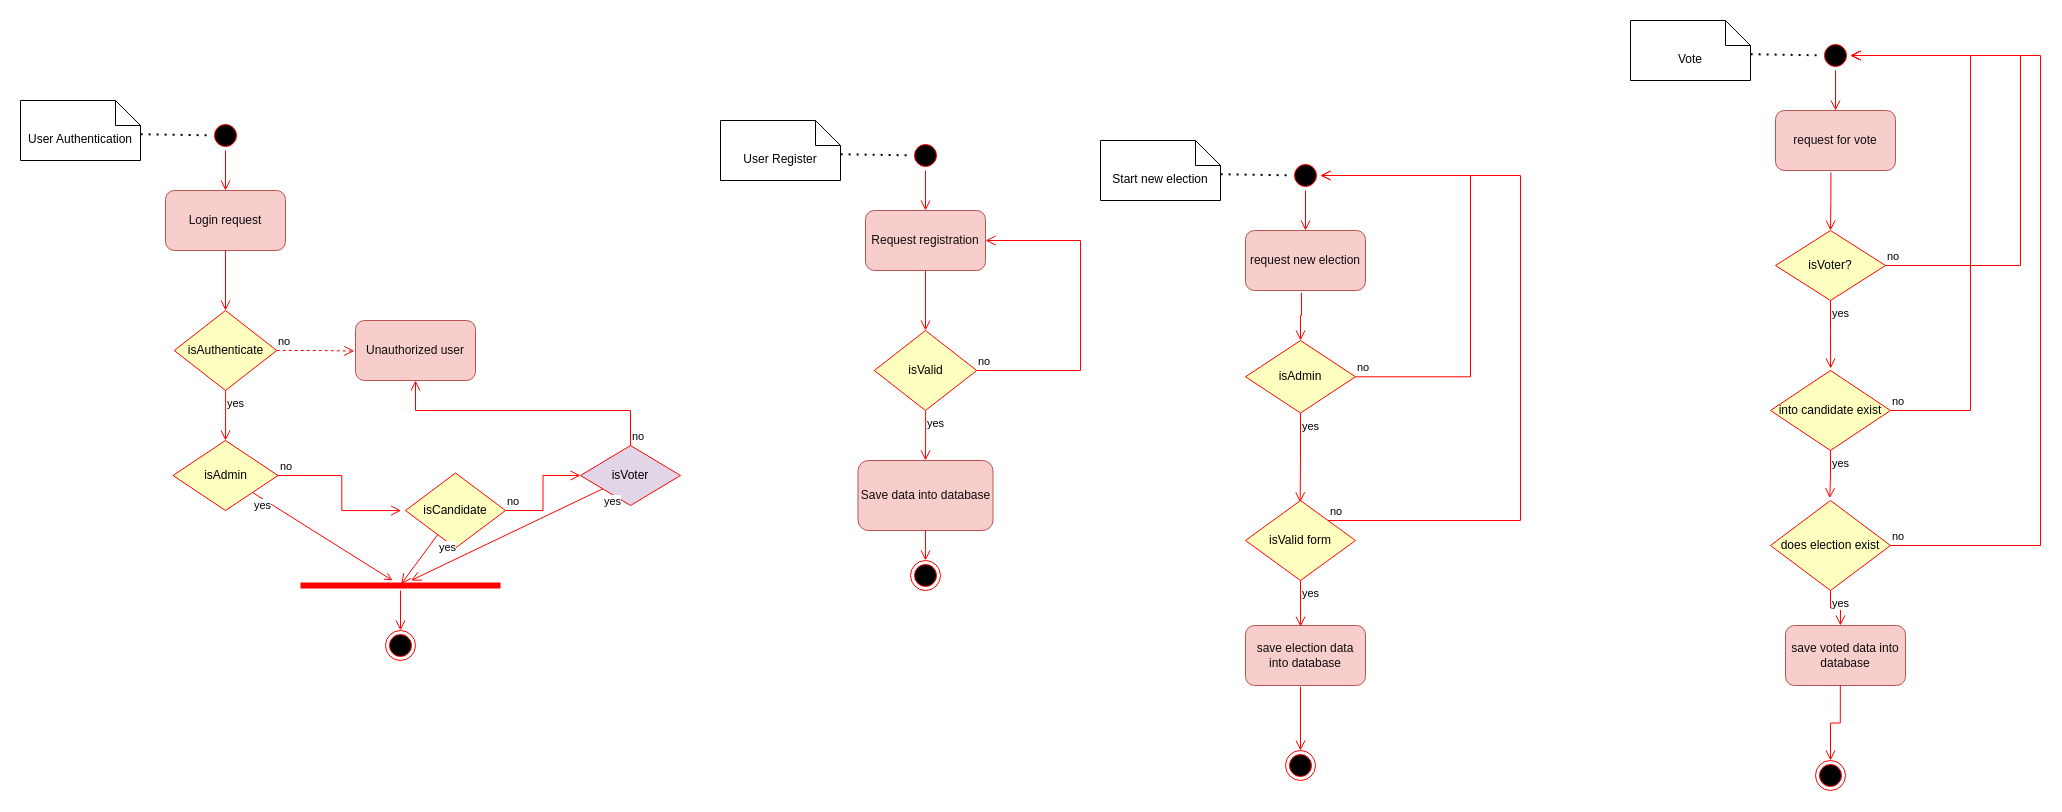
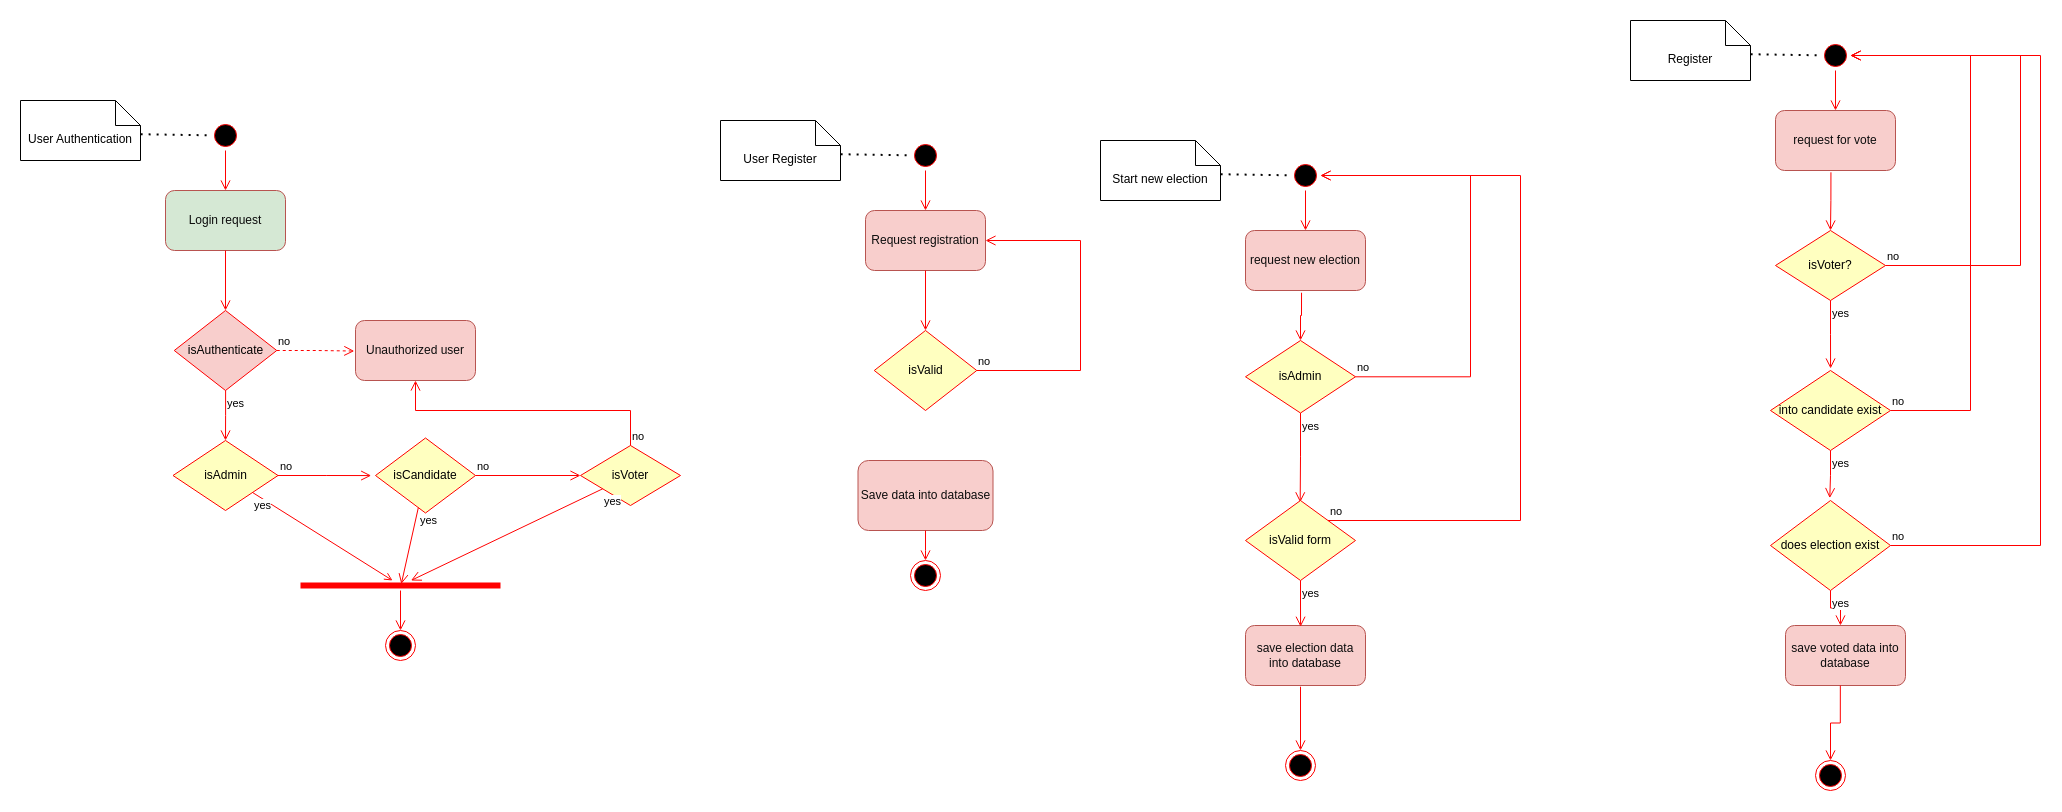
(1691, 60) -> (1691, 60)
(226, 221) -> (226, 221)
(226, 351) -> (226, 351)
(926, 433) -> none
(631, 476) -> (631, 476)
(456, 511) -> (426, 476)
